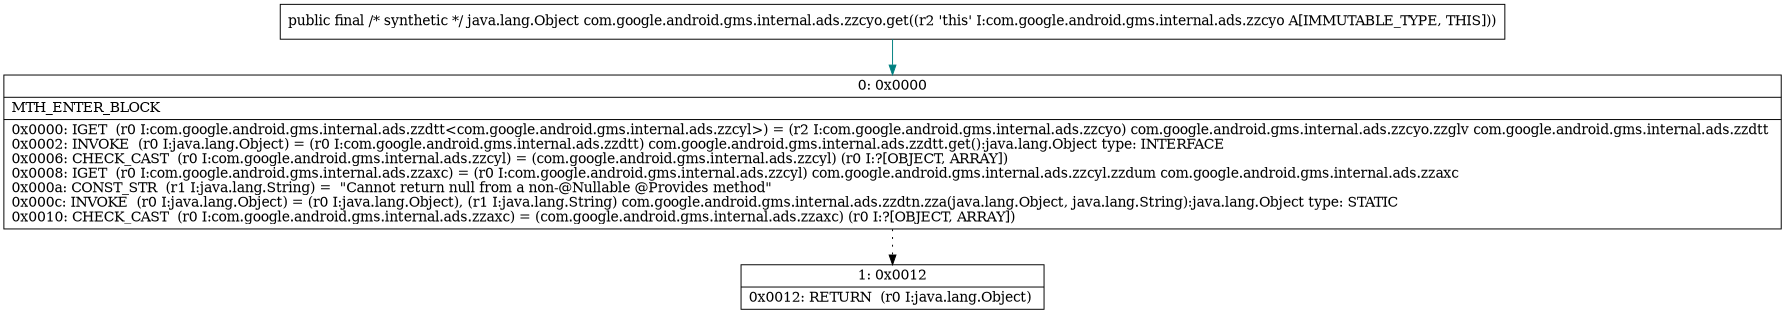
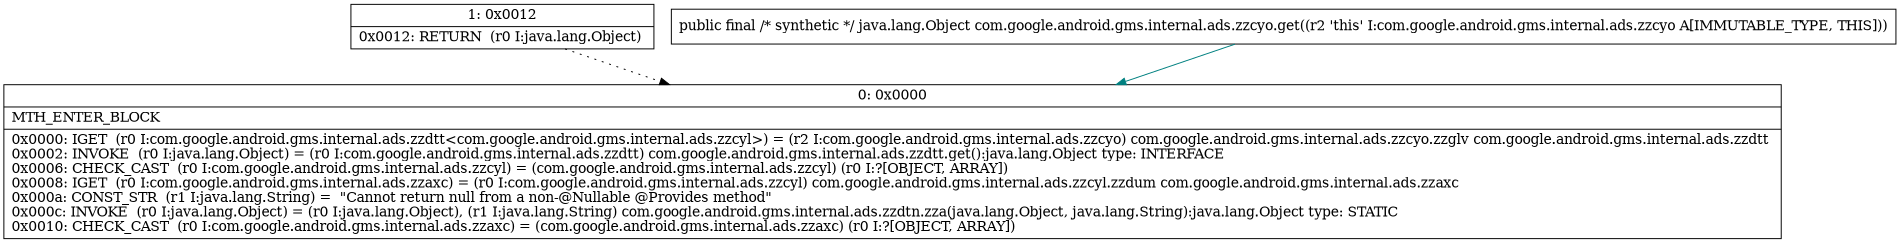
(893, 242) -> (613, 65)
